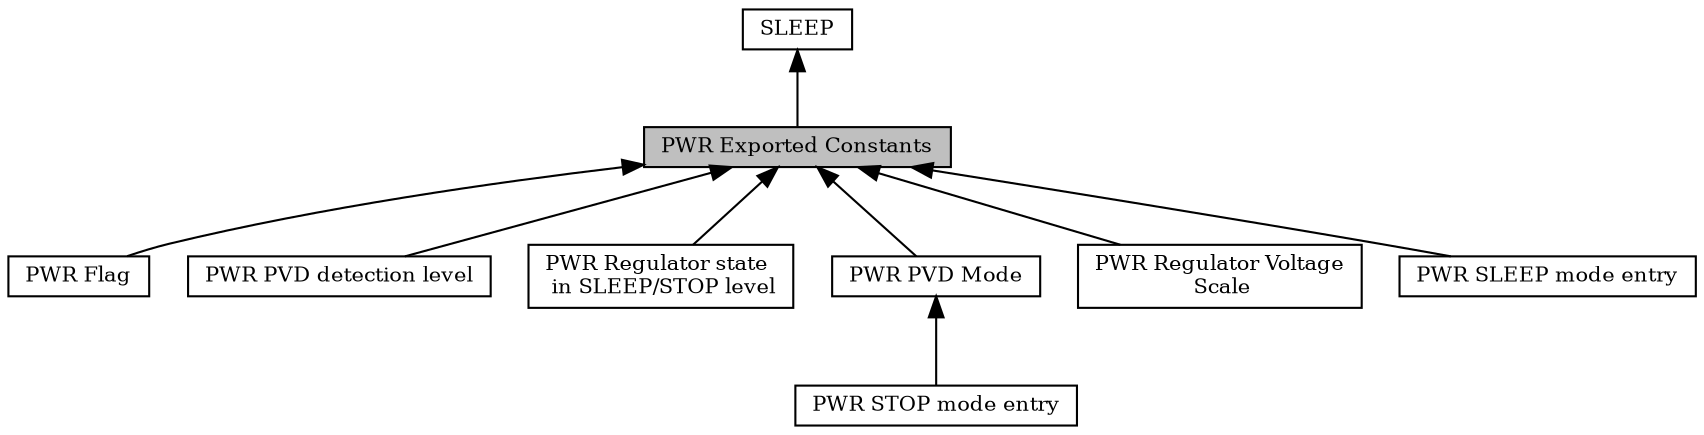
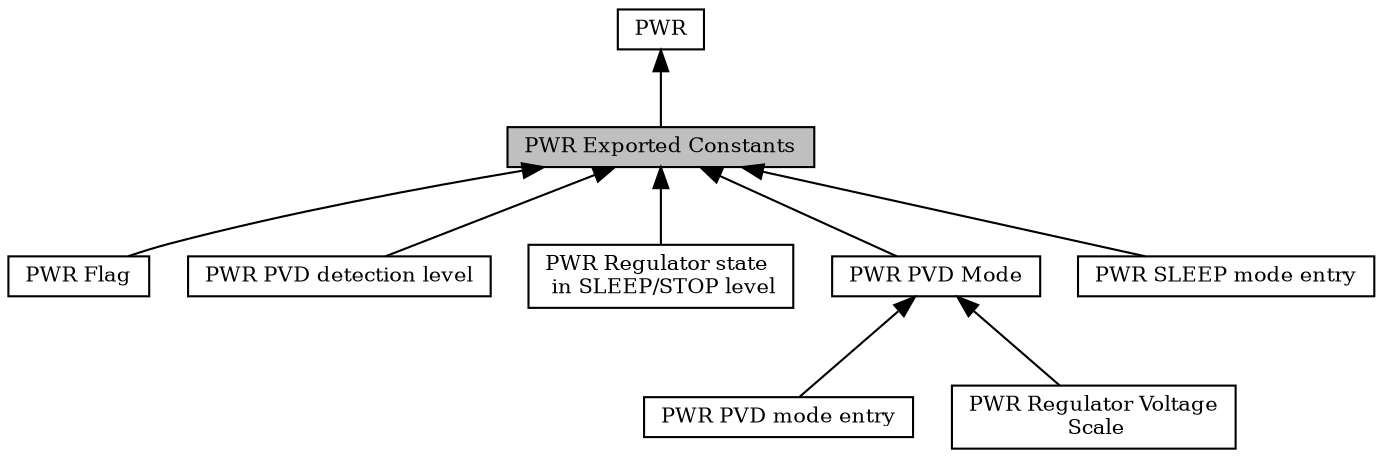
(797, 29) -> (661, 29)
(999, 209) -> (1017, 348)
(936, 406) -> (779, 417)
